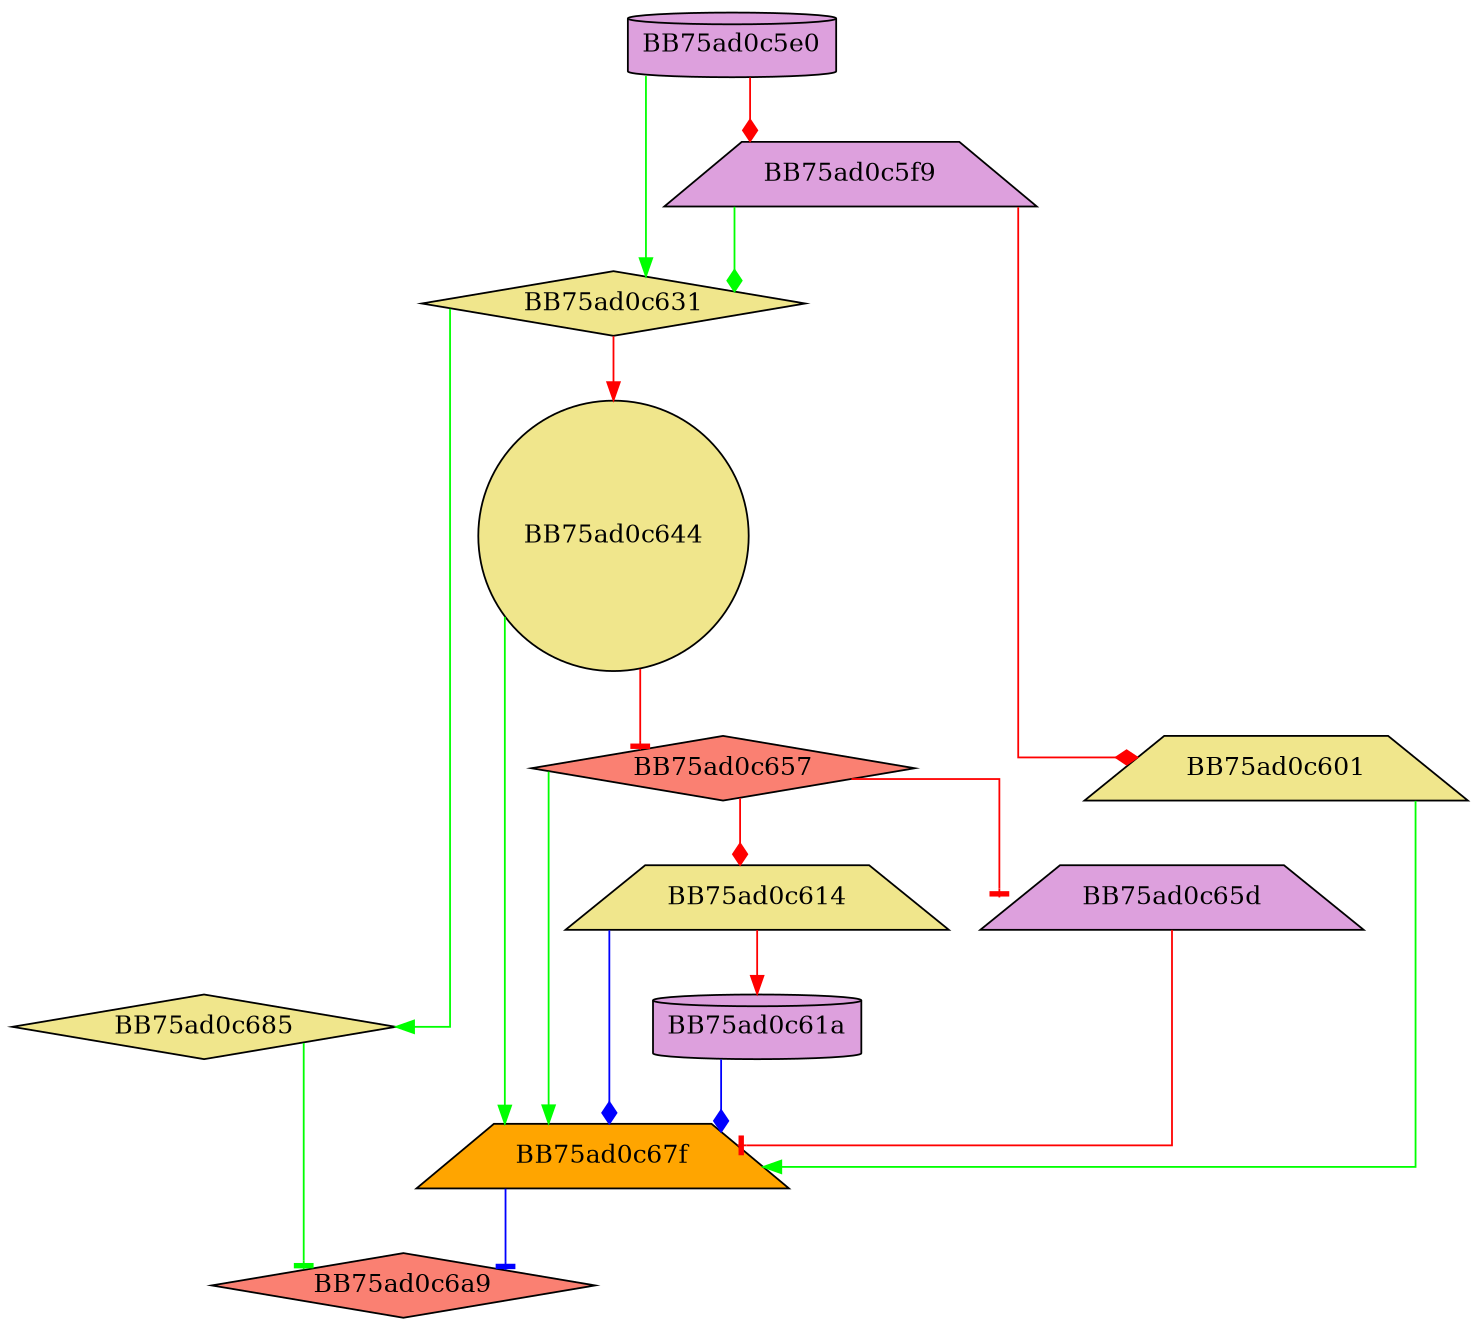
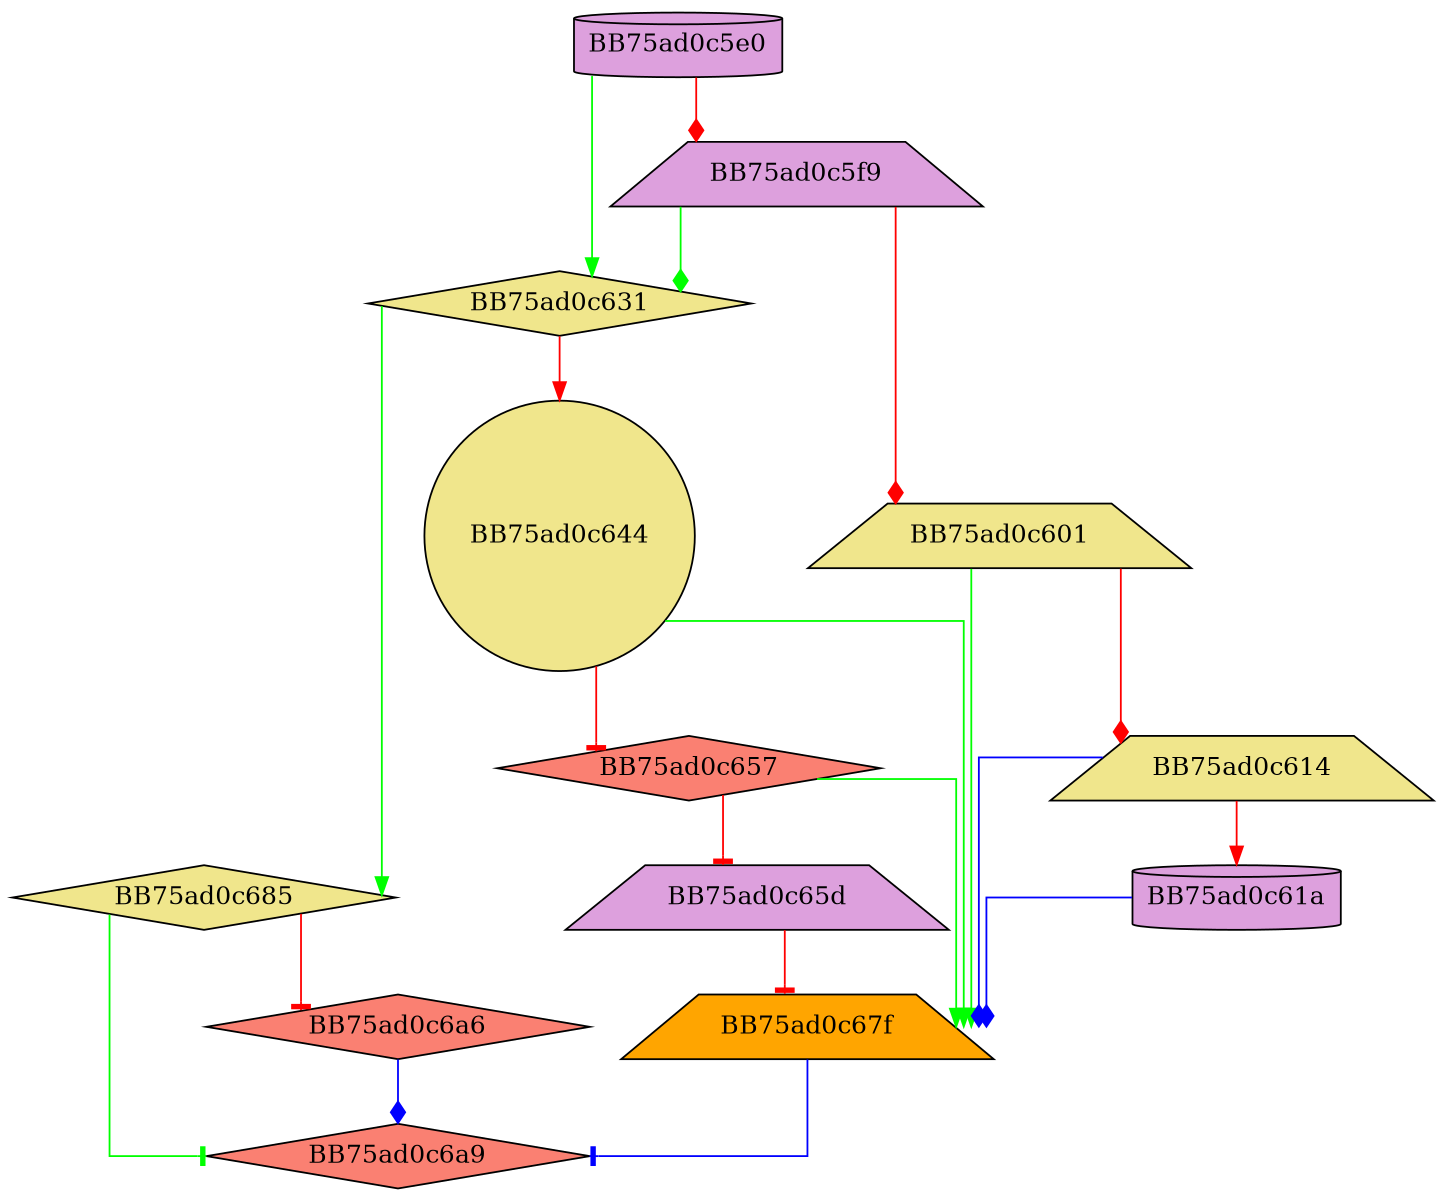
(740, 821) -> (1121, 645)
none -> (398, 1027)
